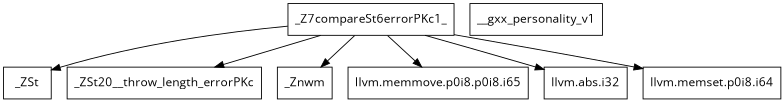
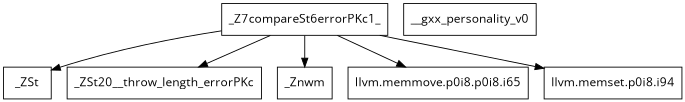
(536, 19) -> (470, 19)
(586, 83) -> none
(712, 83) -> (613, 83)
